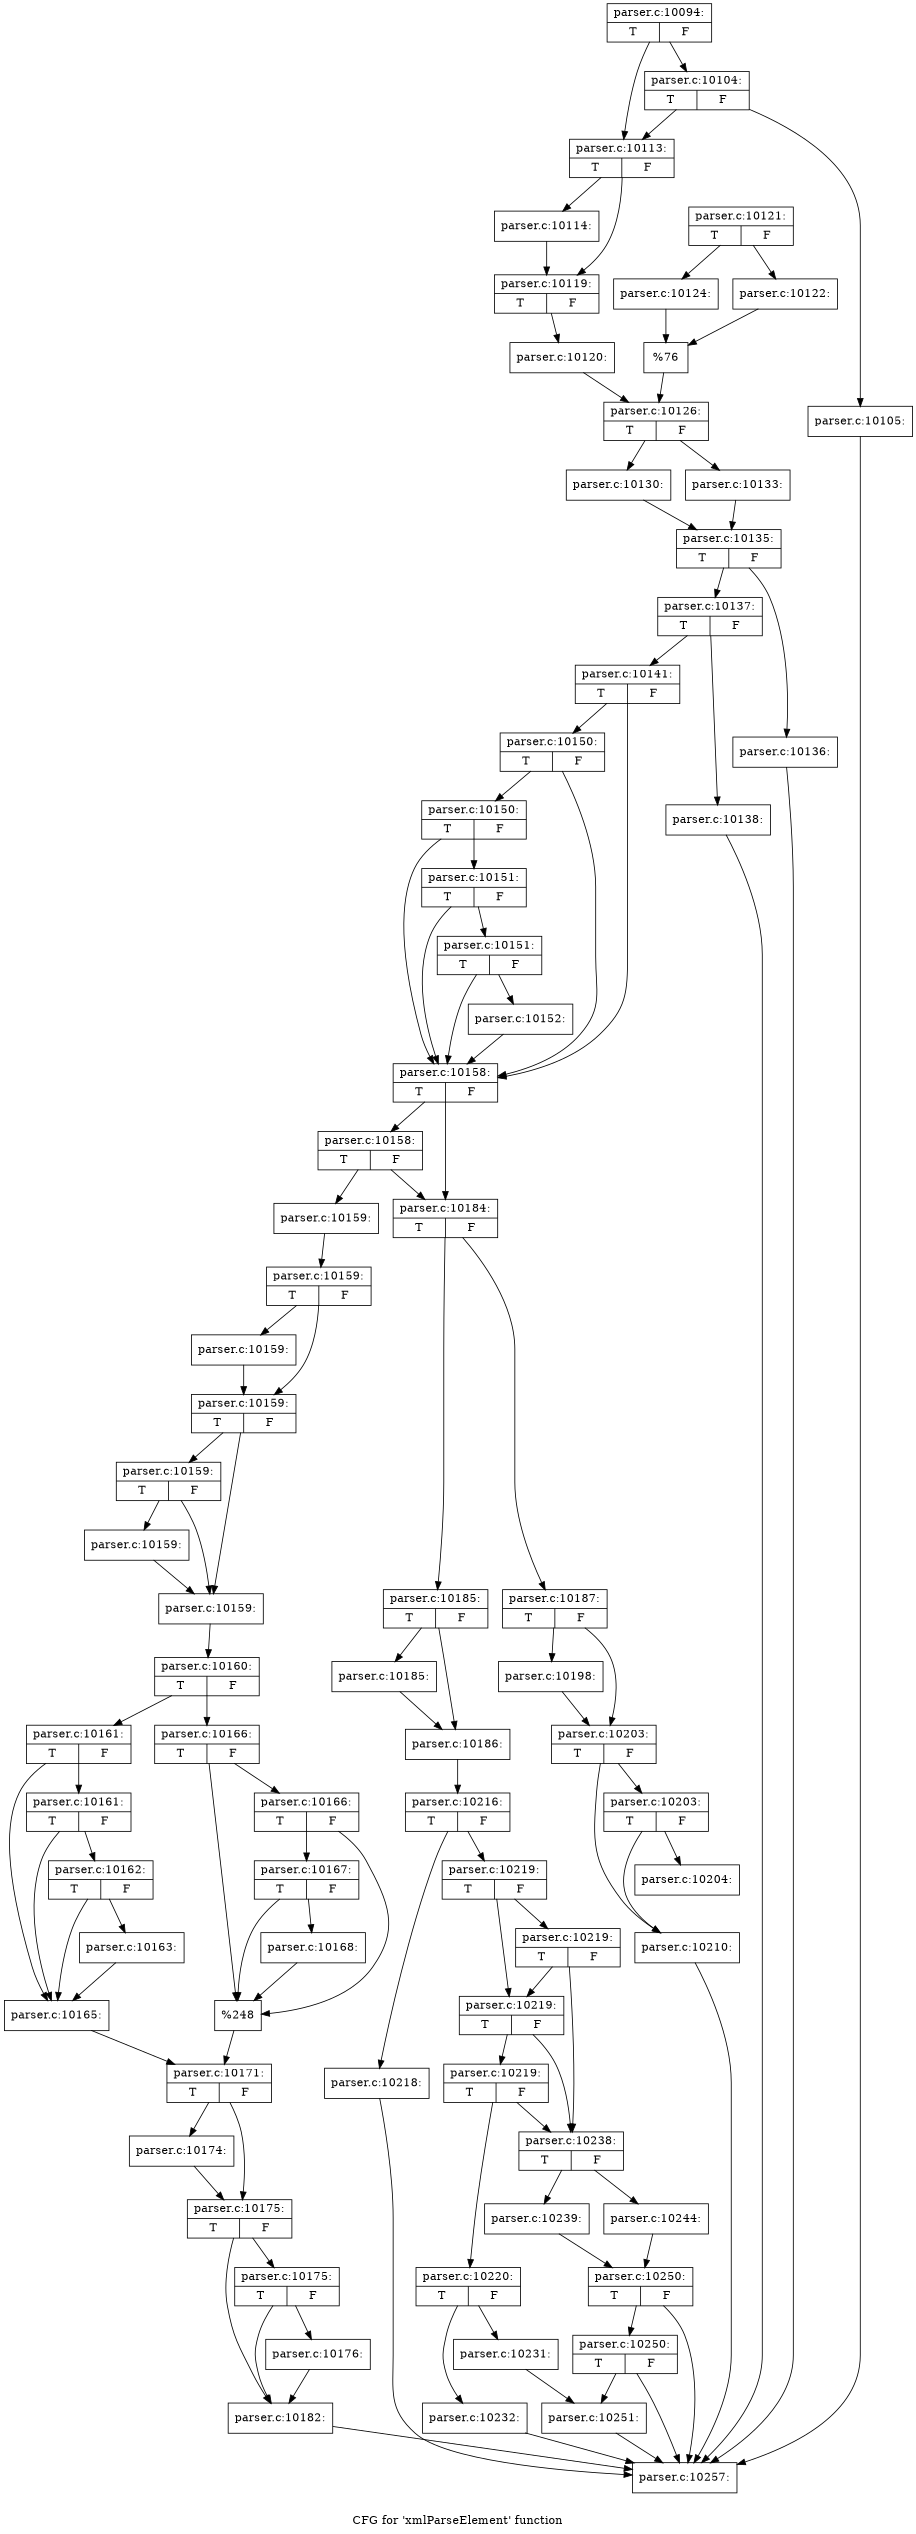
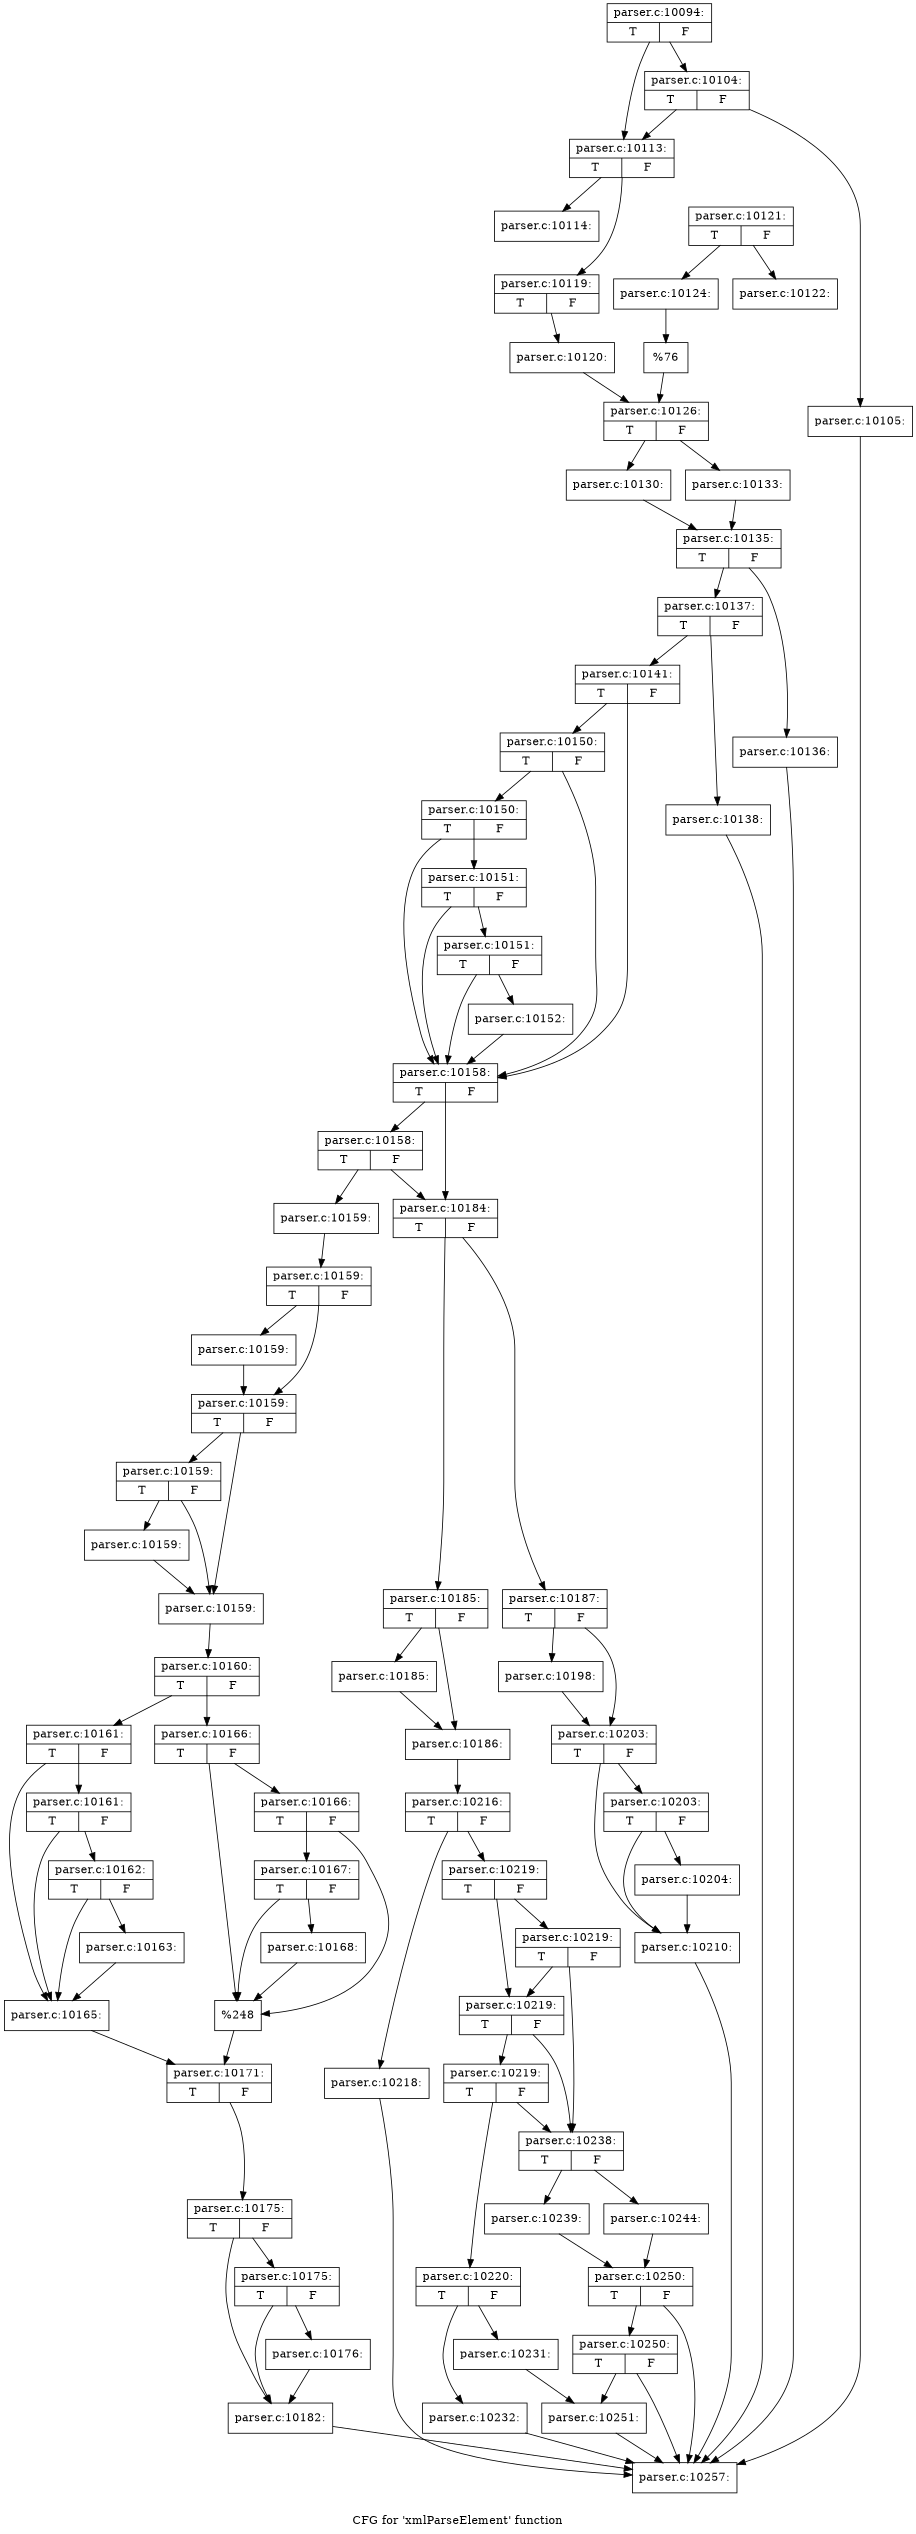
(547, 254) -> none
(727, 325) -> none
none -> (687, 1910)
(182, 2151) -> none
